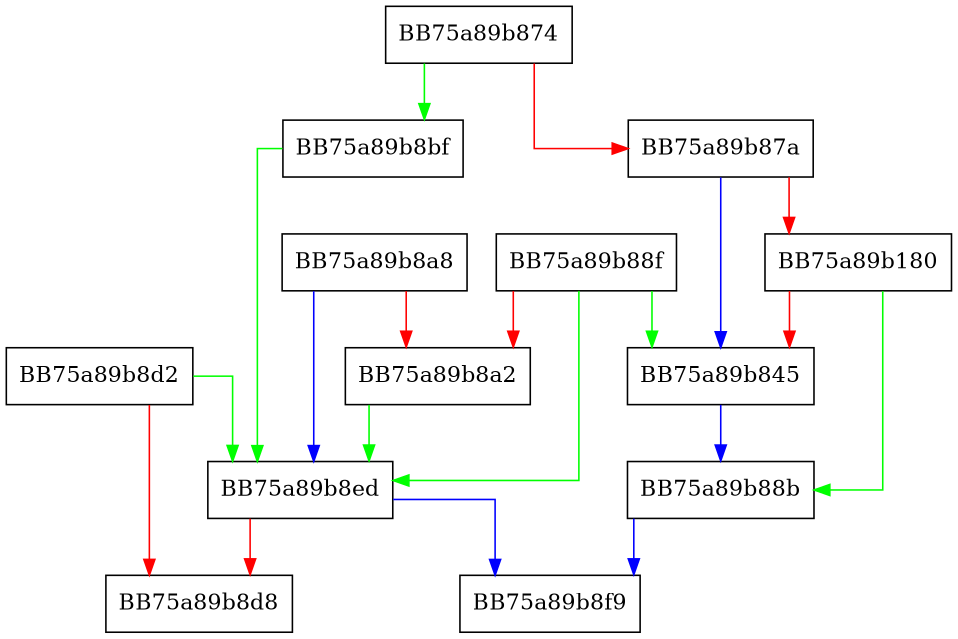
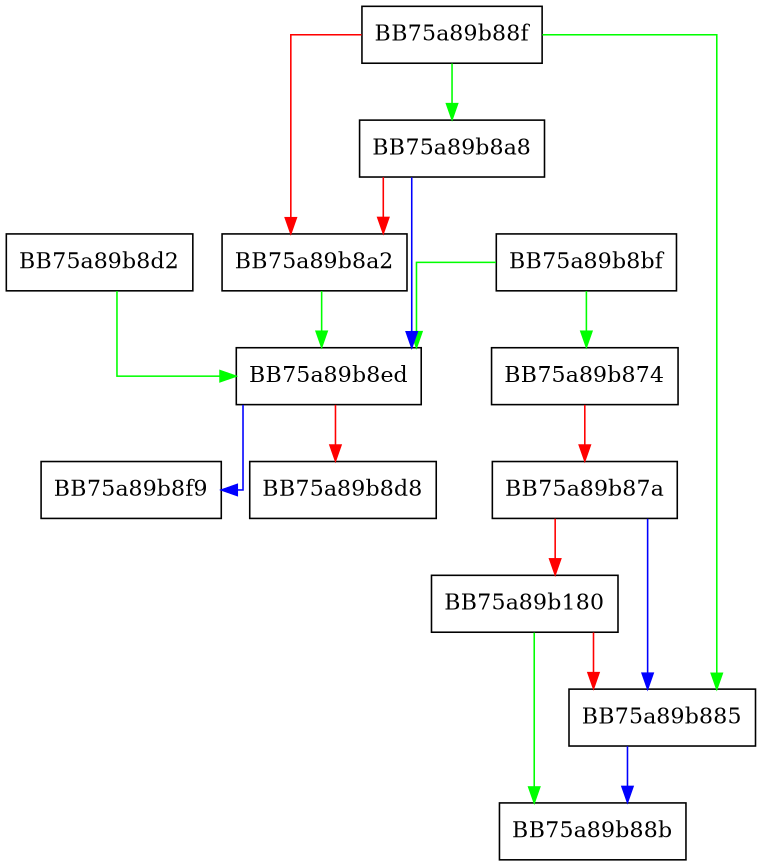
(424, 84) -> (586, 311)
(721, 376) -> (662, 718)
(579, 471) -> (452, 84)
(149, 482) -> none
(634, 539) -> none
